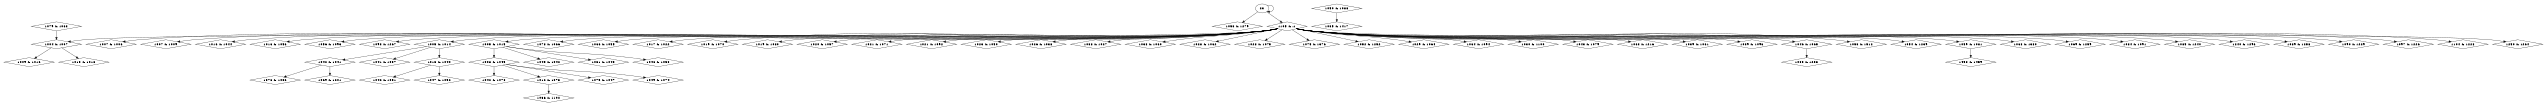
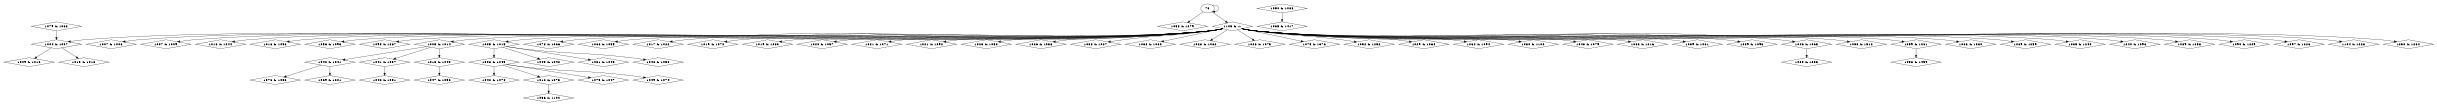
(1262, 8) -> (1208, 8)
(1916, 44) -> none
(2135, 44) -> none
(413, 71) -> (385, 70)
